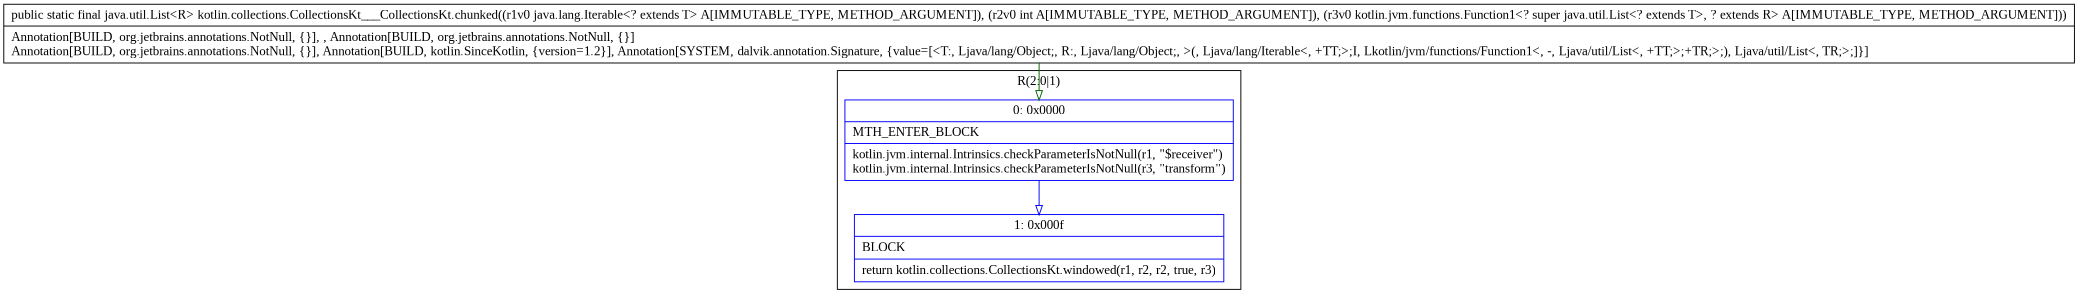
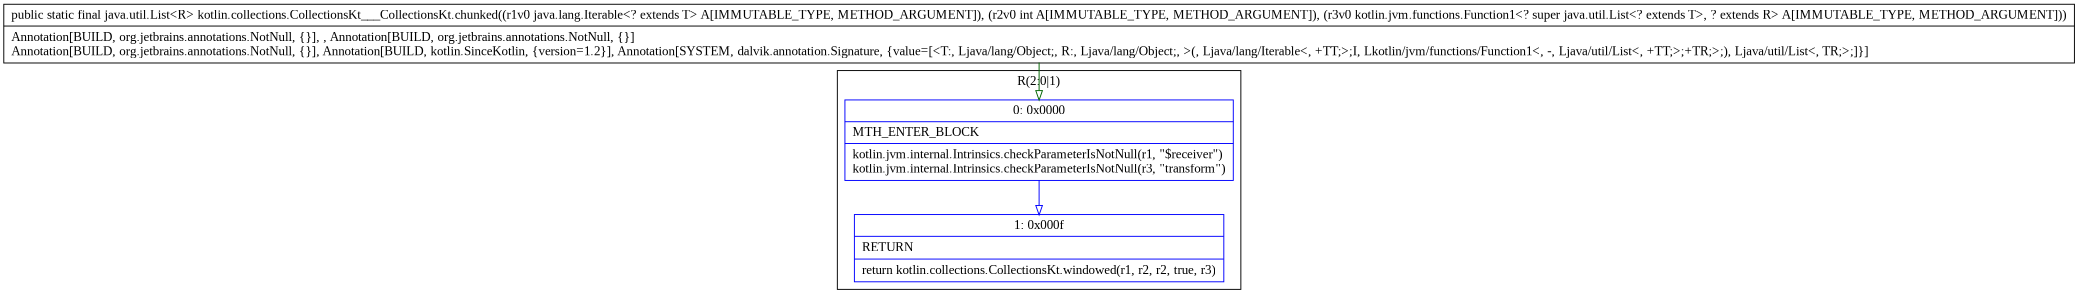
(884, 247) -> (888, 247)
